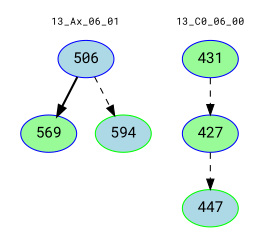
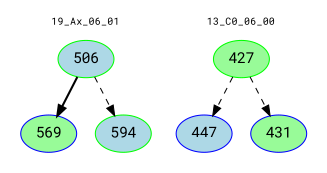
(86, 22) -> (86, 22)
(86, 59) -> (86, 59)
(210, 91) -> (258, 92)
(210, 134) -> (241, 59)
(210, 208) -> (204, 134)
